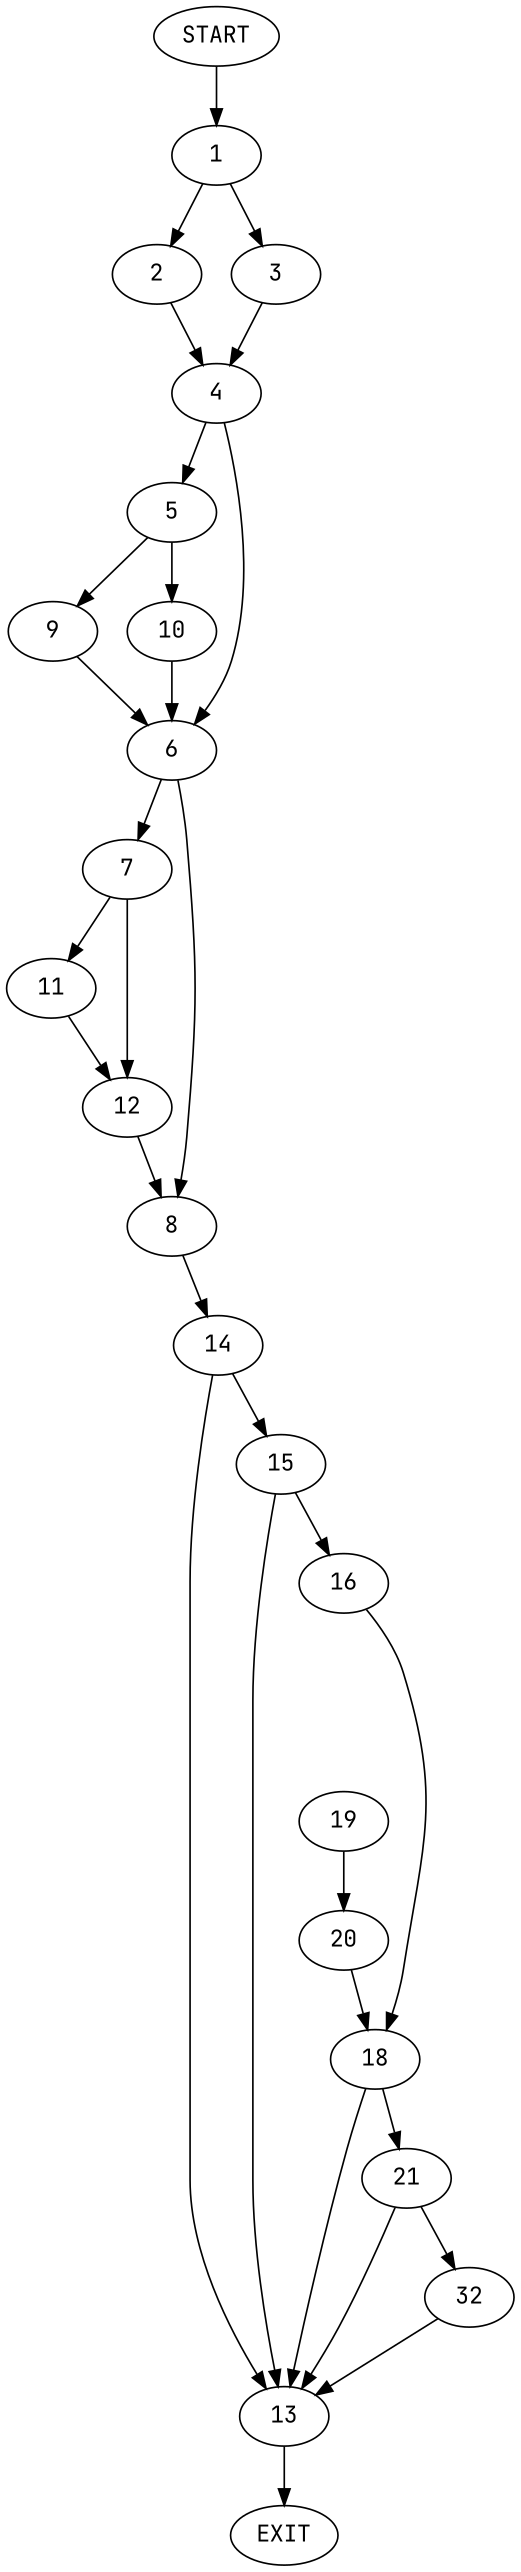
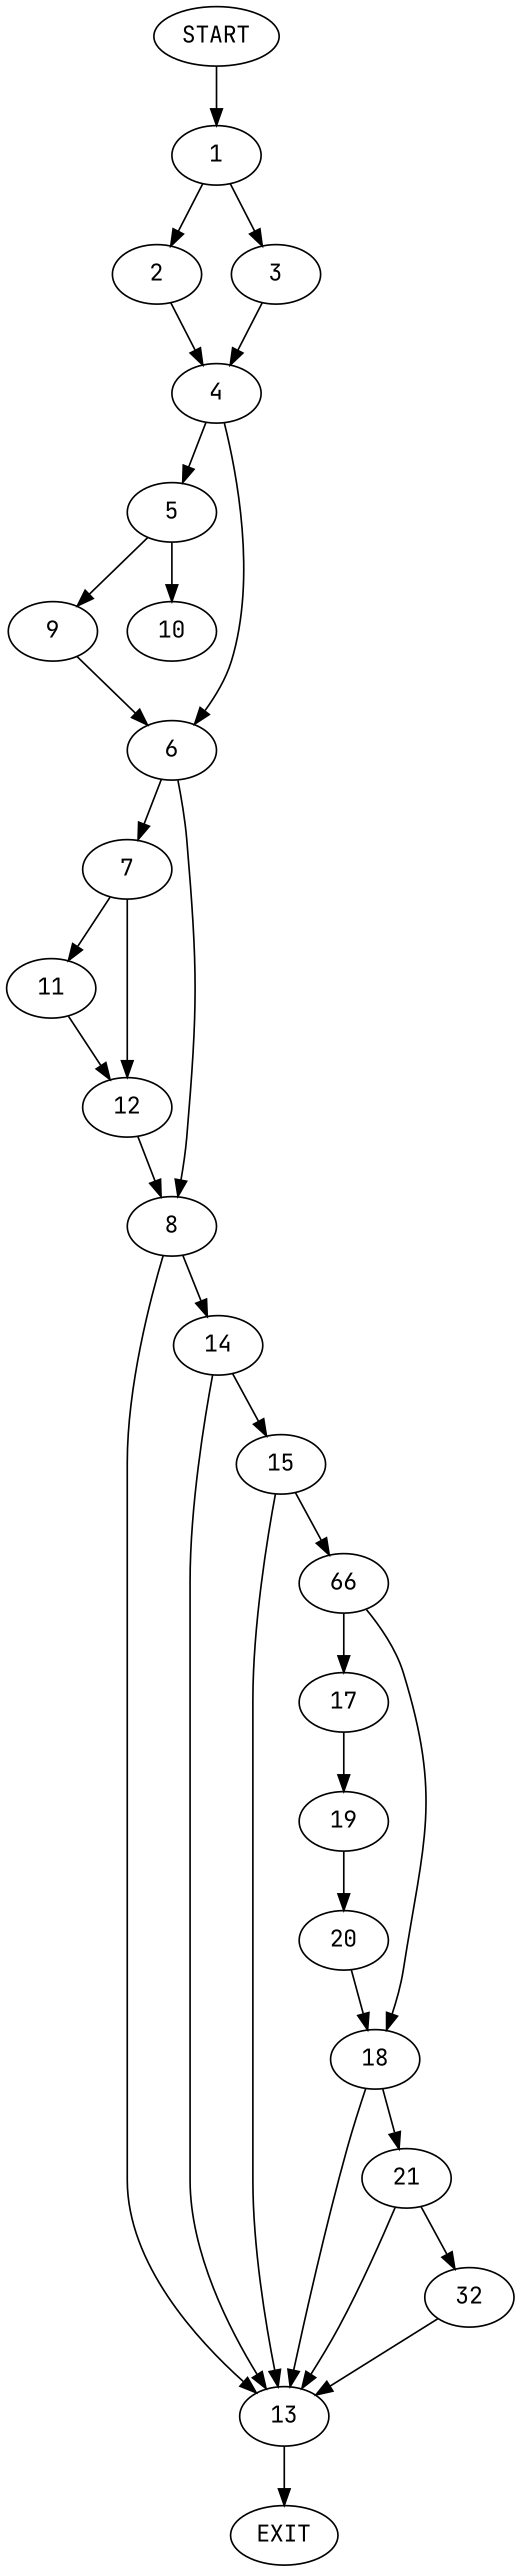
(172, 683) -> none
(344, 1583) -> (344, 1583)
none -> (344, 1702)
none -> (127, 1835)
